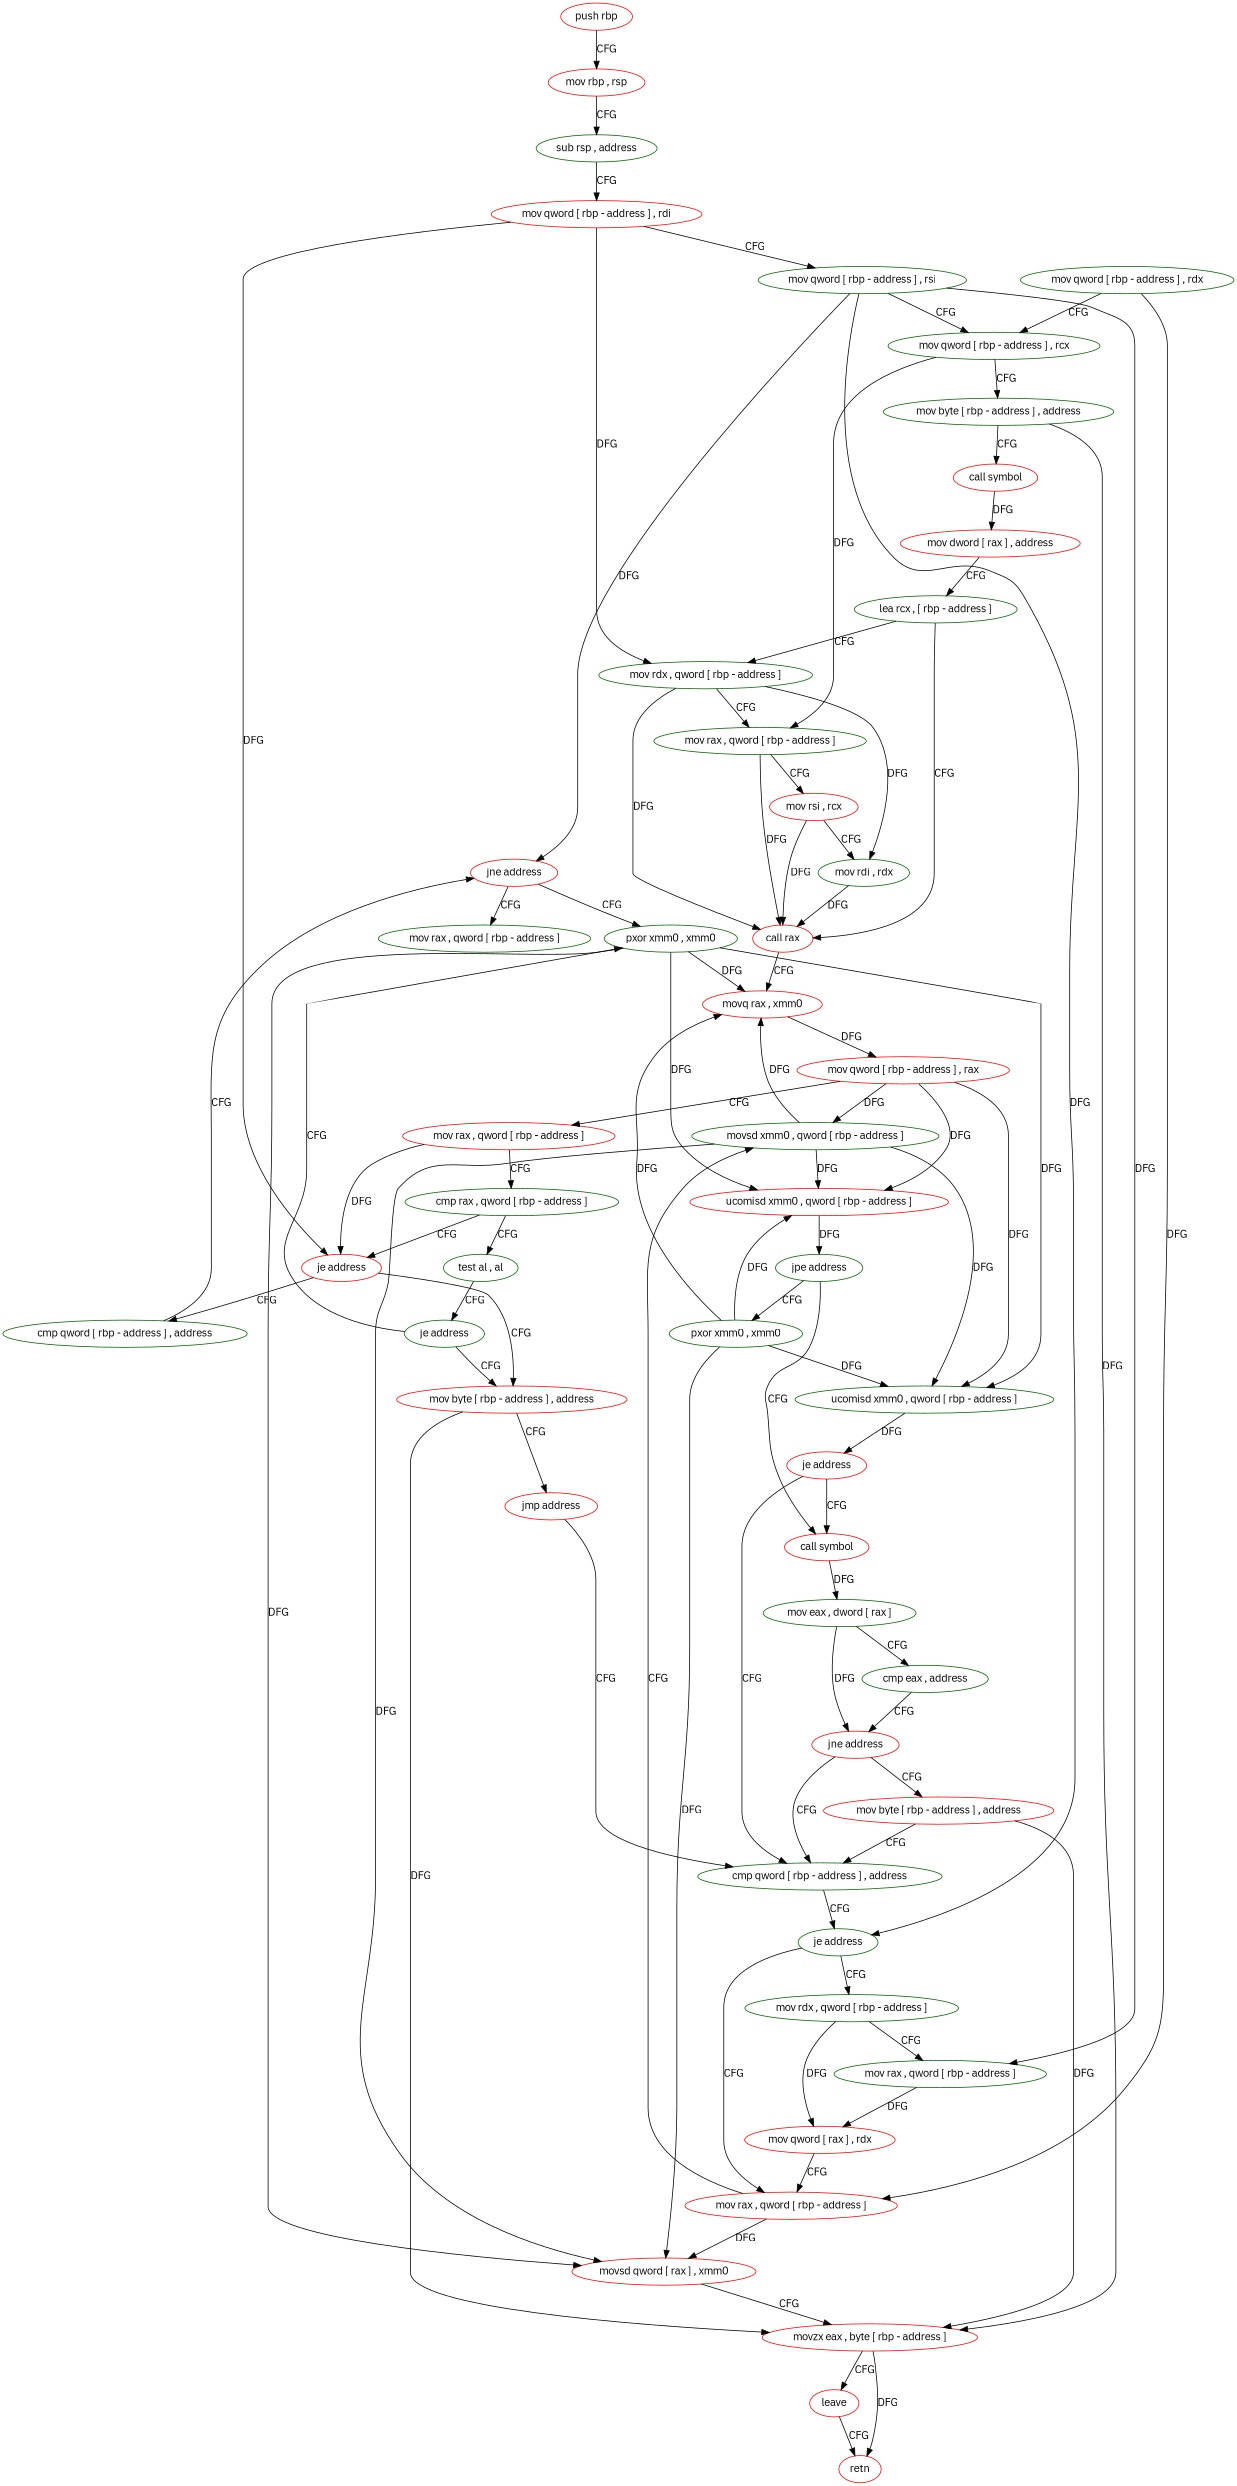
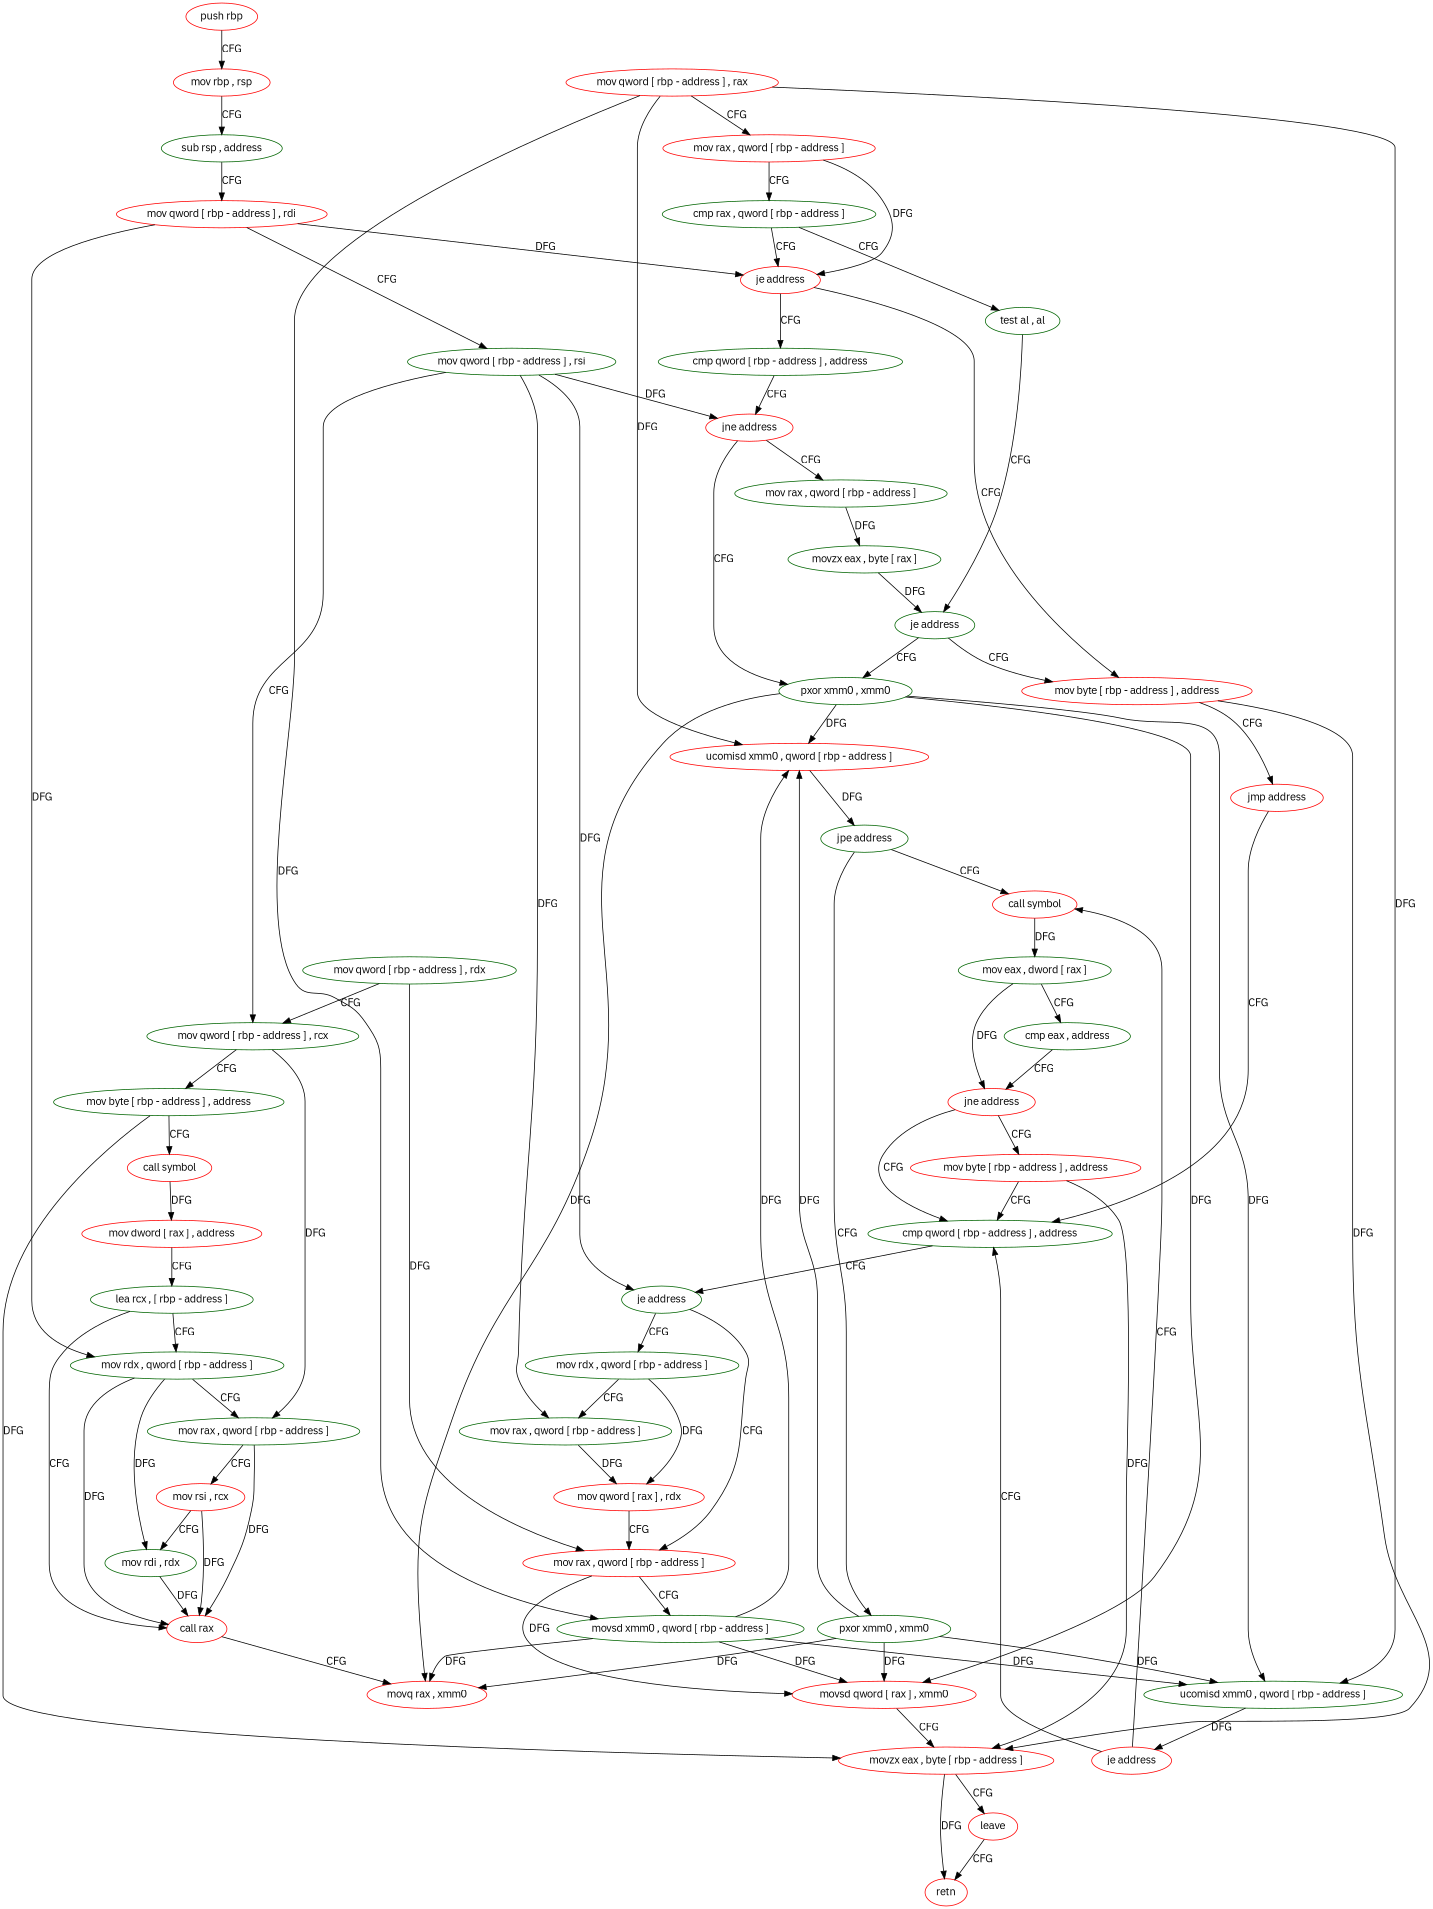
none -> (864, 559)
(828, 1035) -> none
